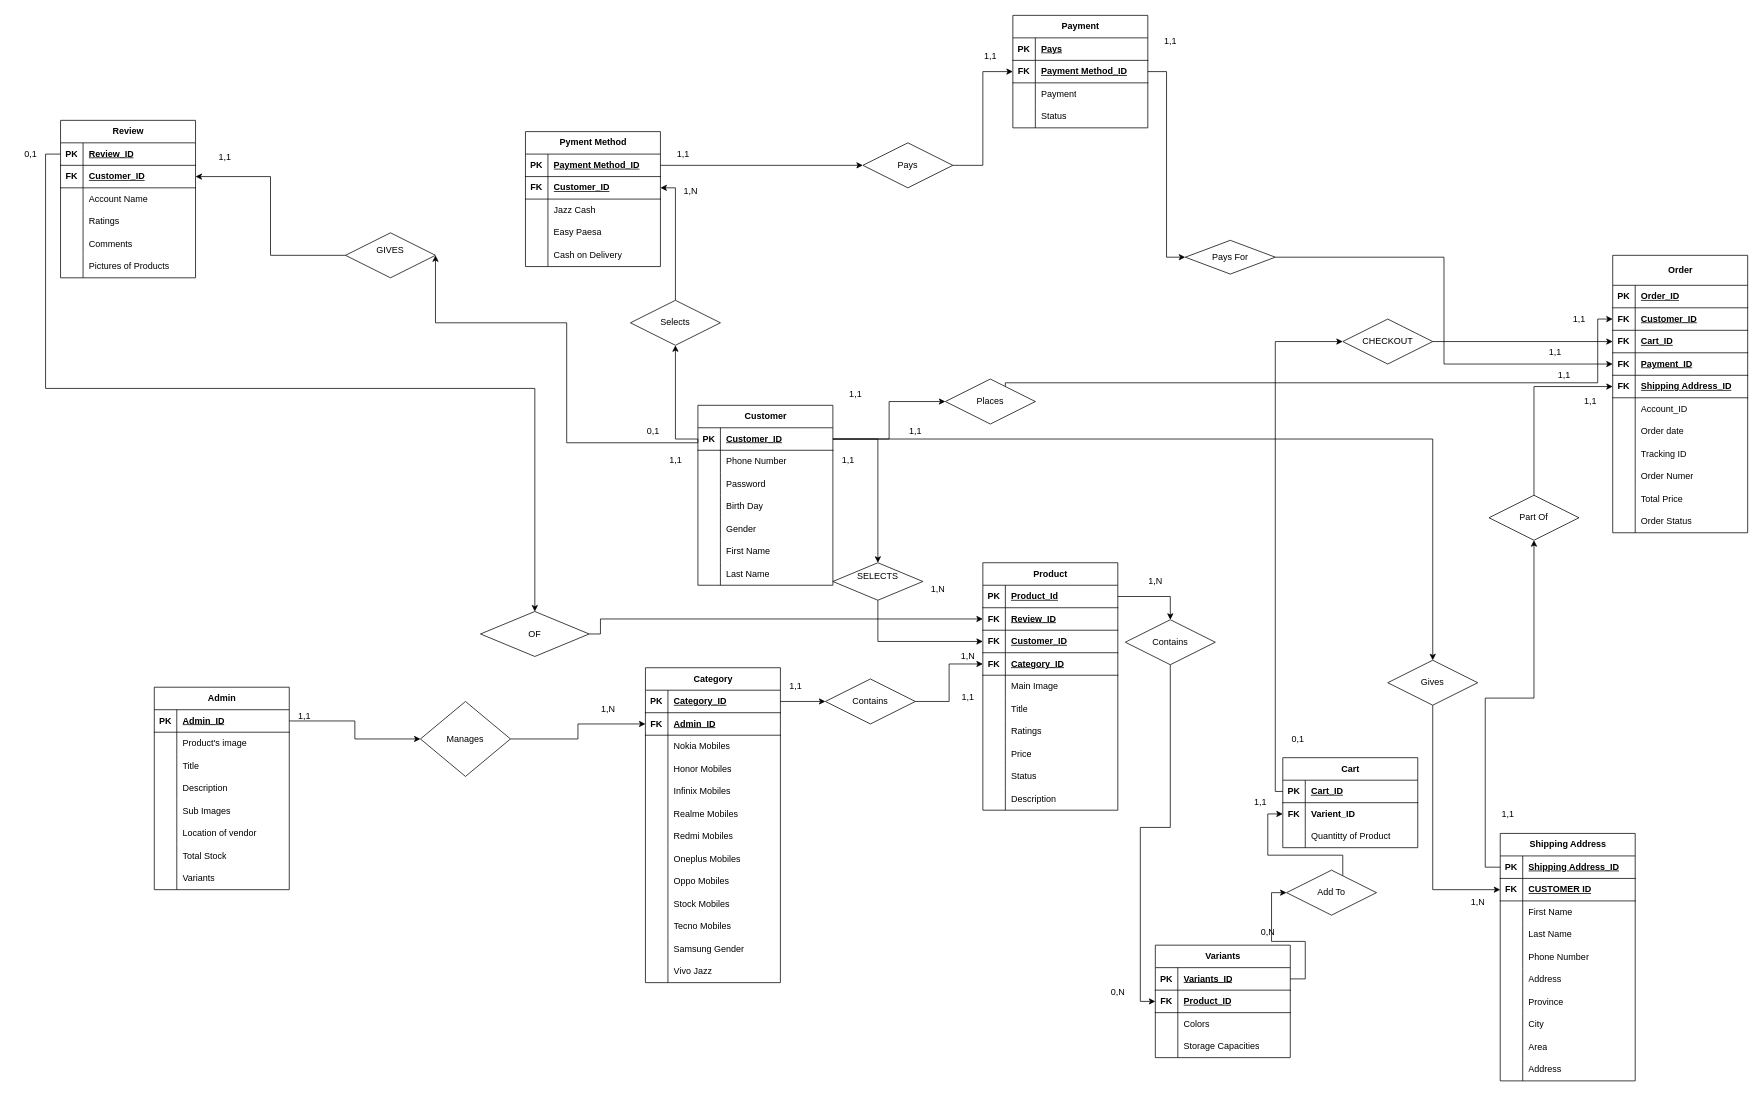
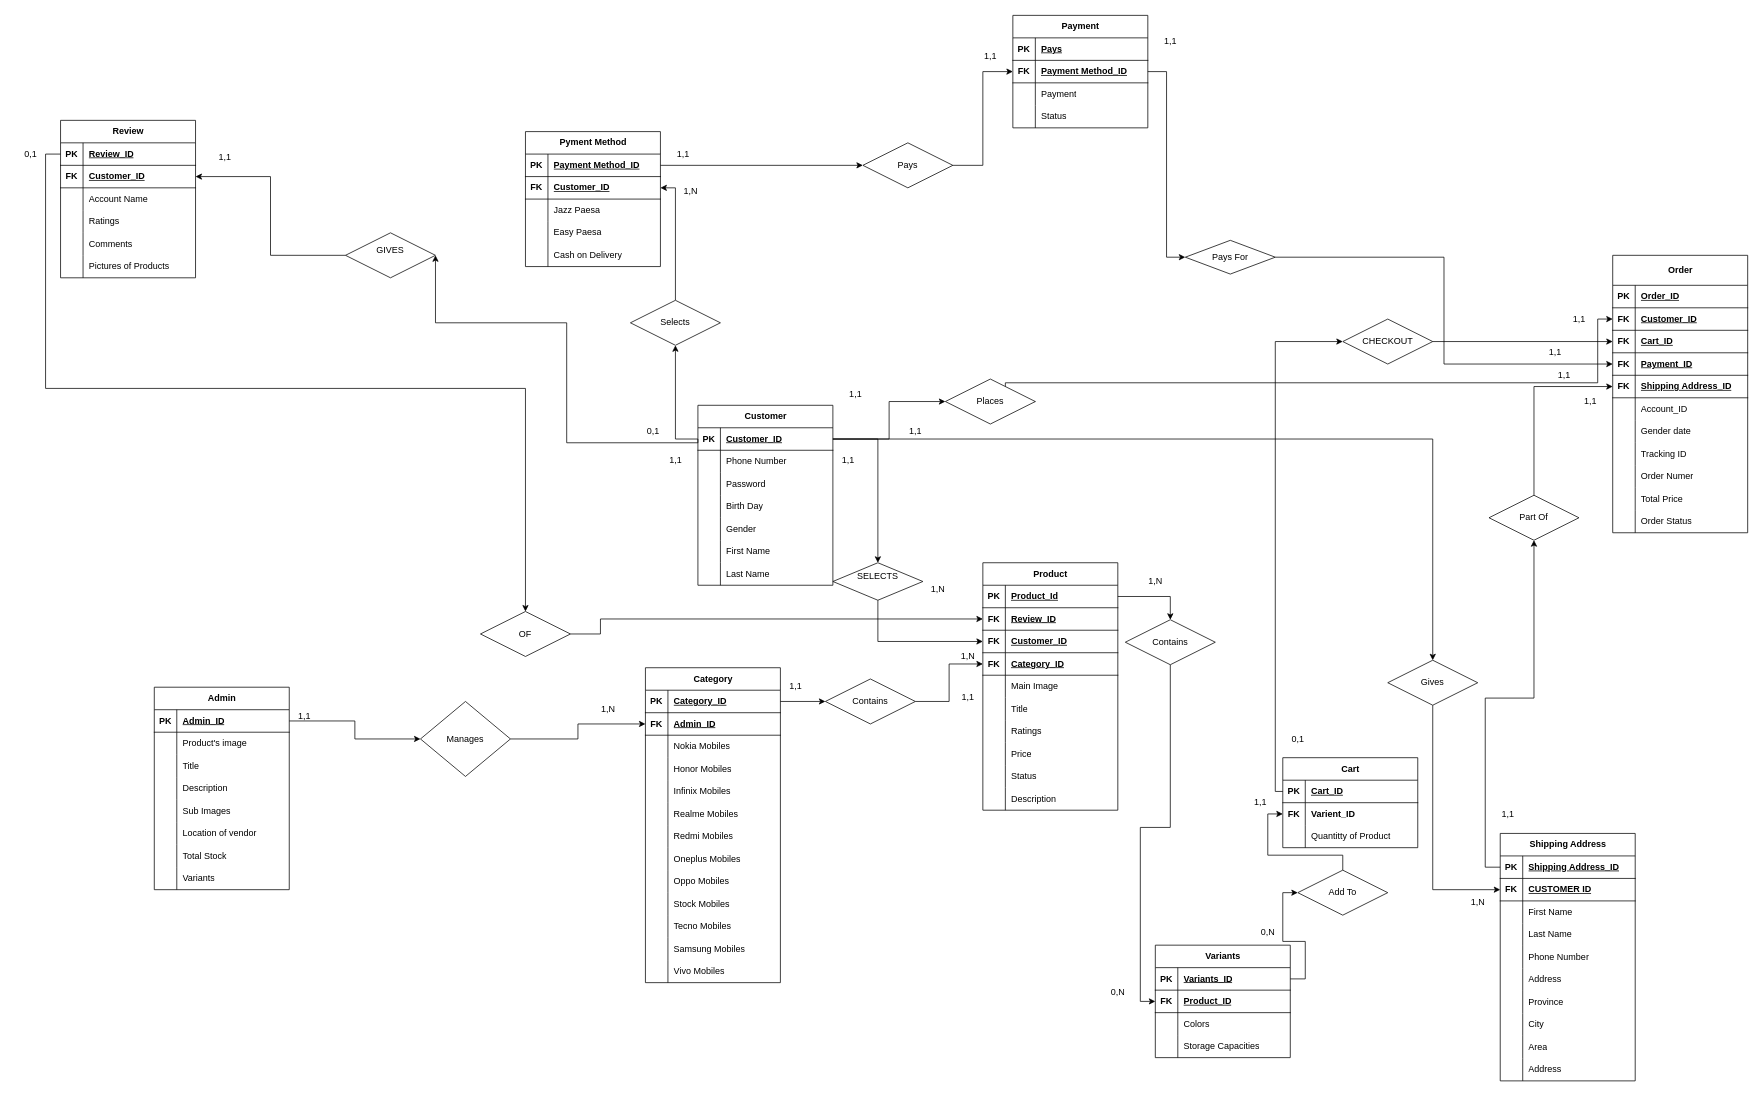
(575, 210) -> (578, 210)
(1665, 432) -> (1668, 432)
(535, 634) -> (525, 634)
(1332, 893) -> (1343, 893)
(708, 949) -> (708, 949)
(694, 972) -> (699, 972)
